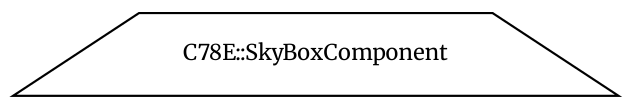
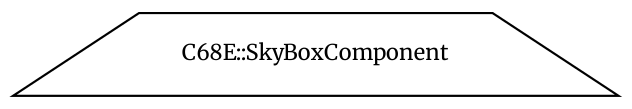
(316, 54) -> (316, 54)
